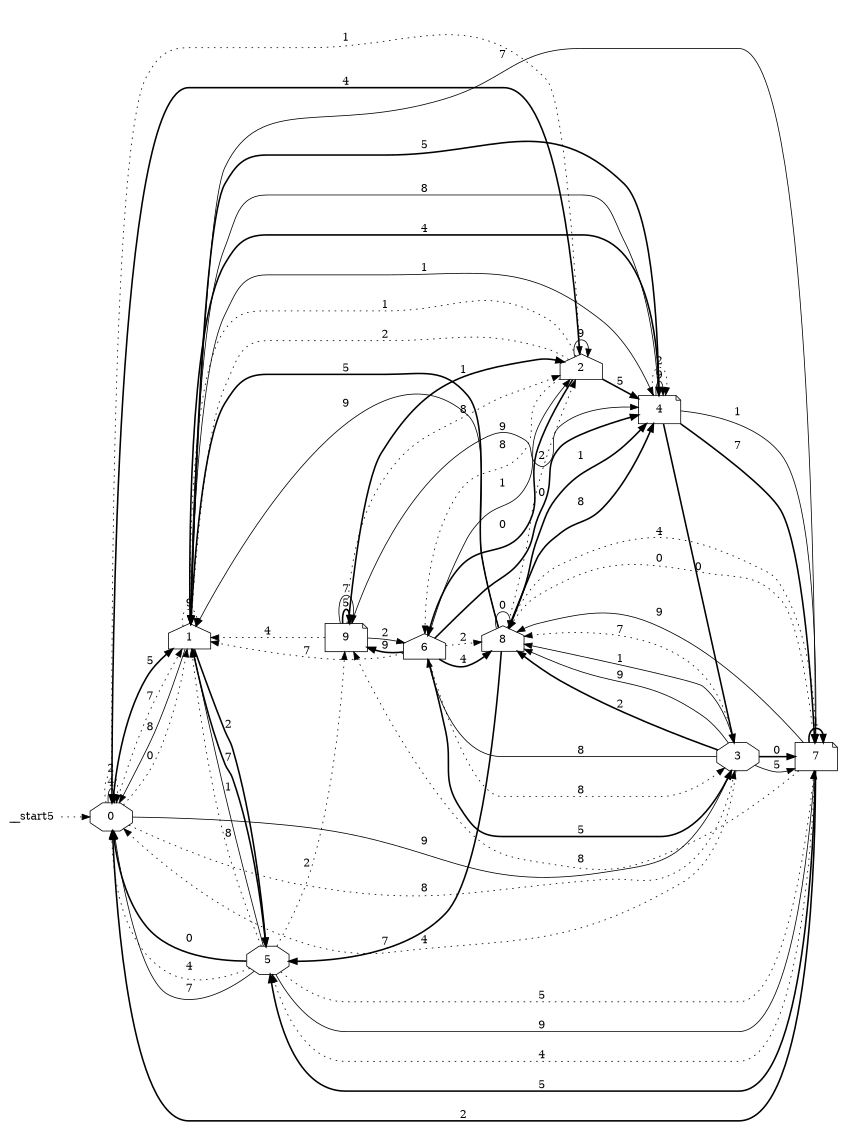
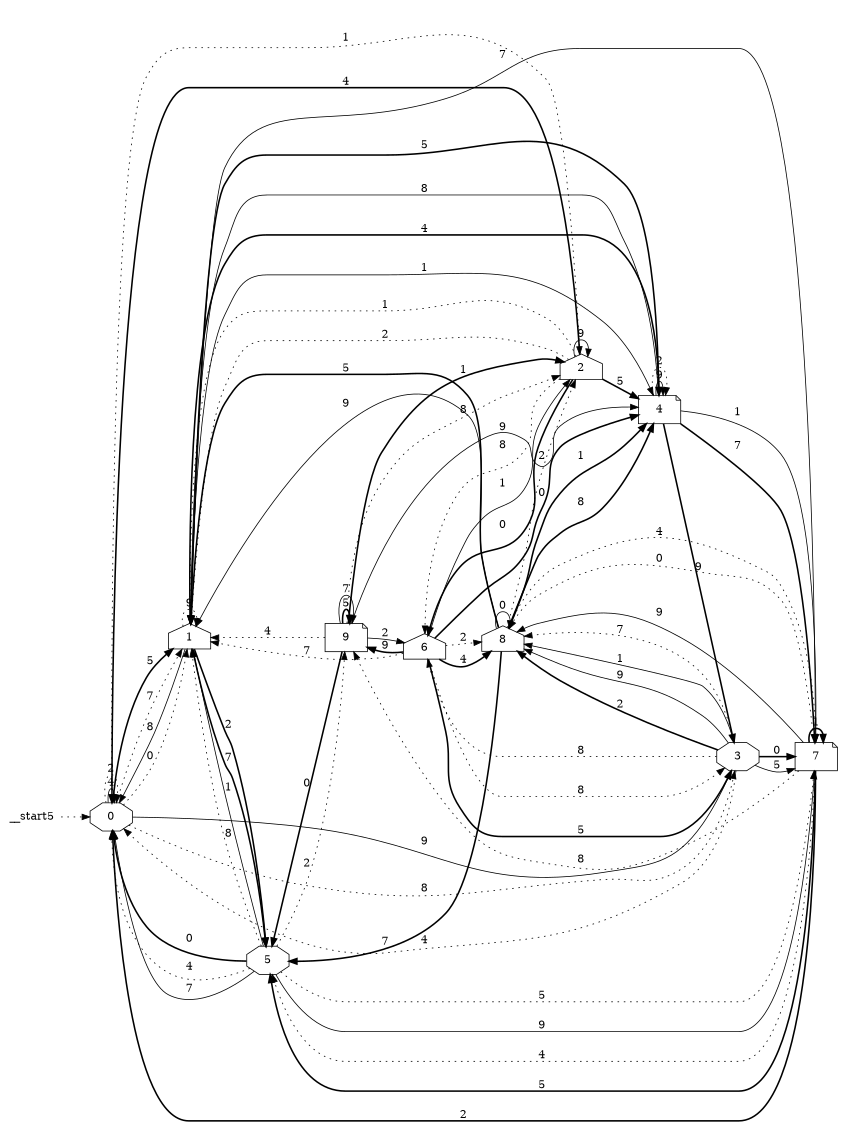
(699, 567) -> (699, 567)
(548, 757) -> (548, 757)
none -> (308, 795)
